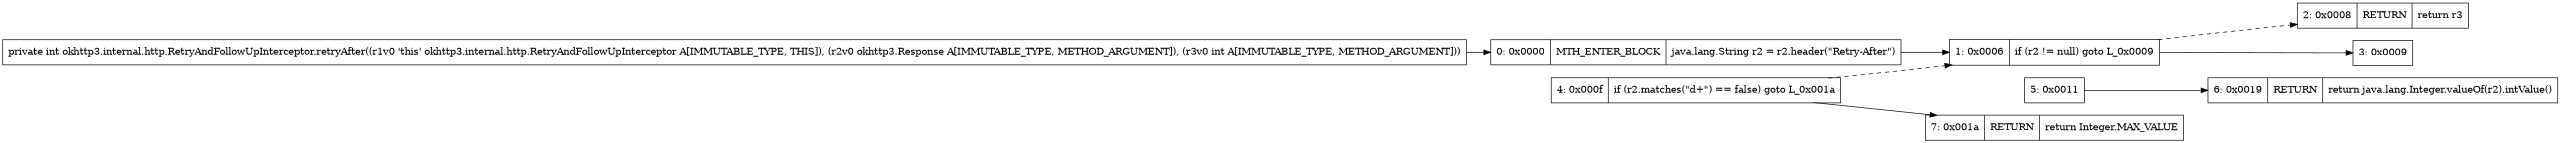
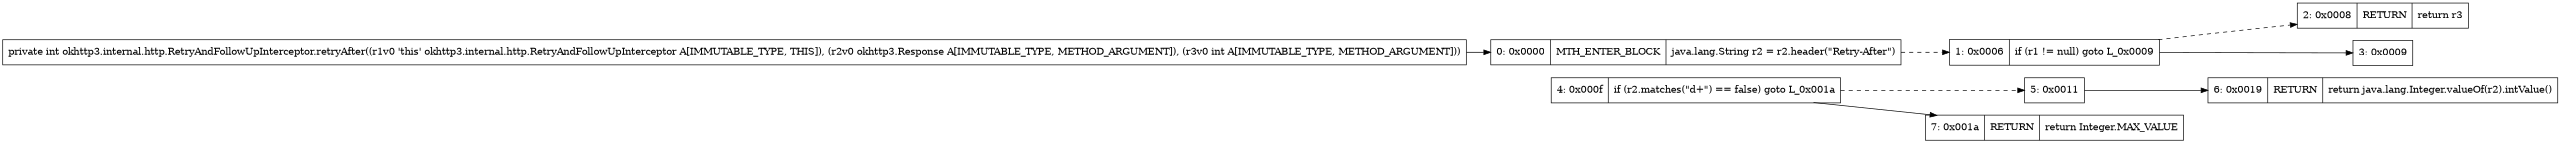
(1922, 52) -> (1922, 52)
(2084, 52) -> (2084, 52)
(1887, 72) -> (1929, 90)
